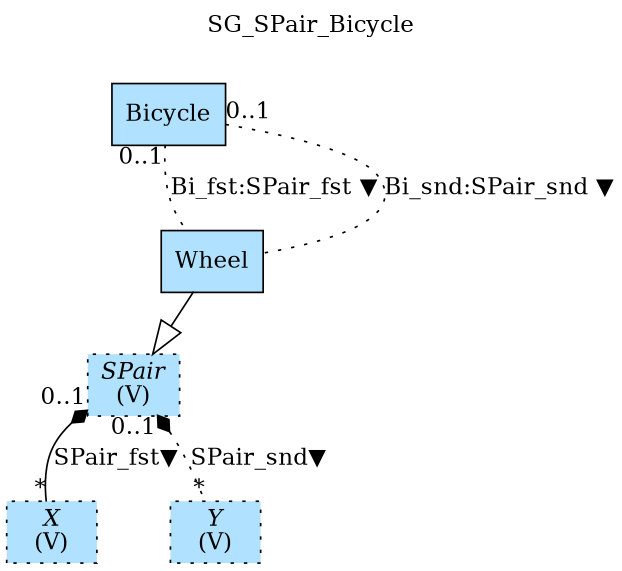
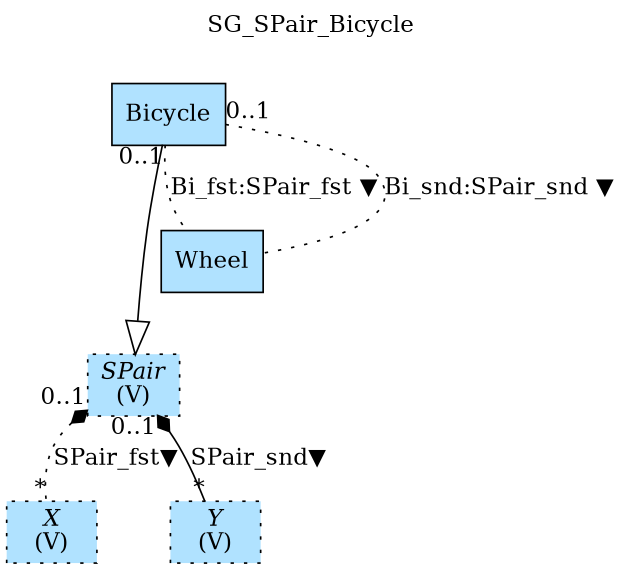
(182, 309) -> (147, 232)
(49, 459) -> (49, 459)
(189, 466) -> (189, 466)
